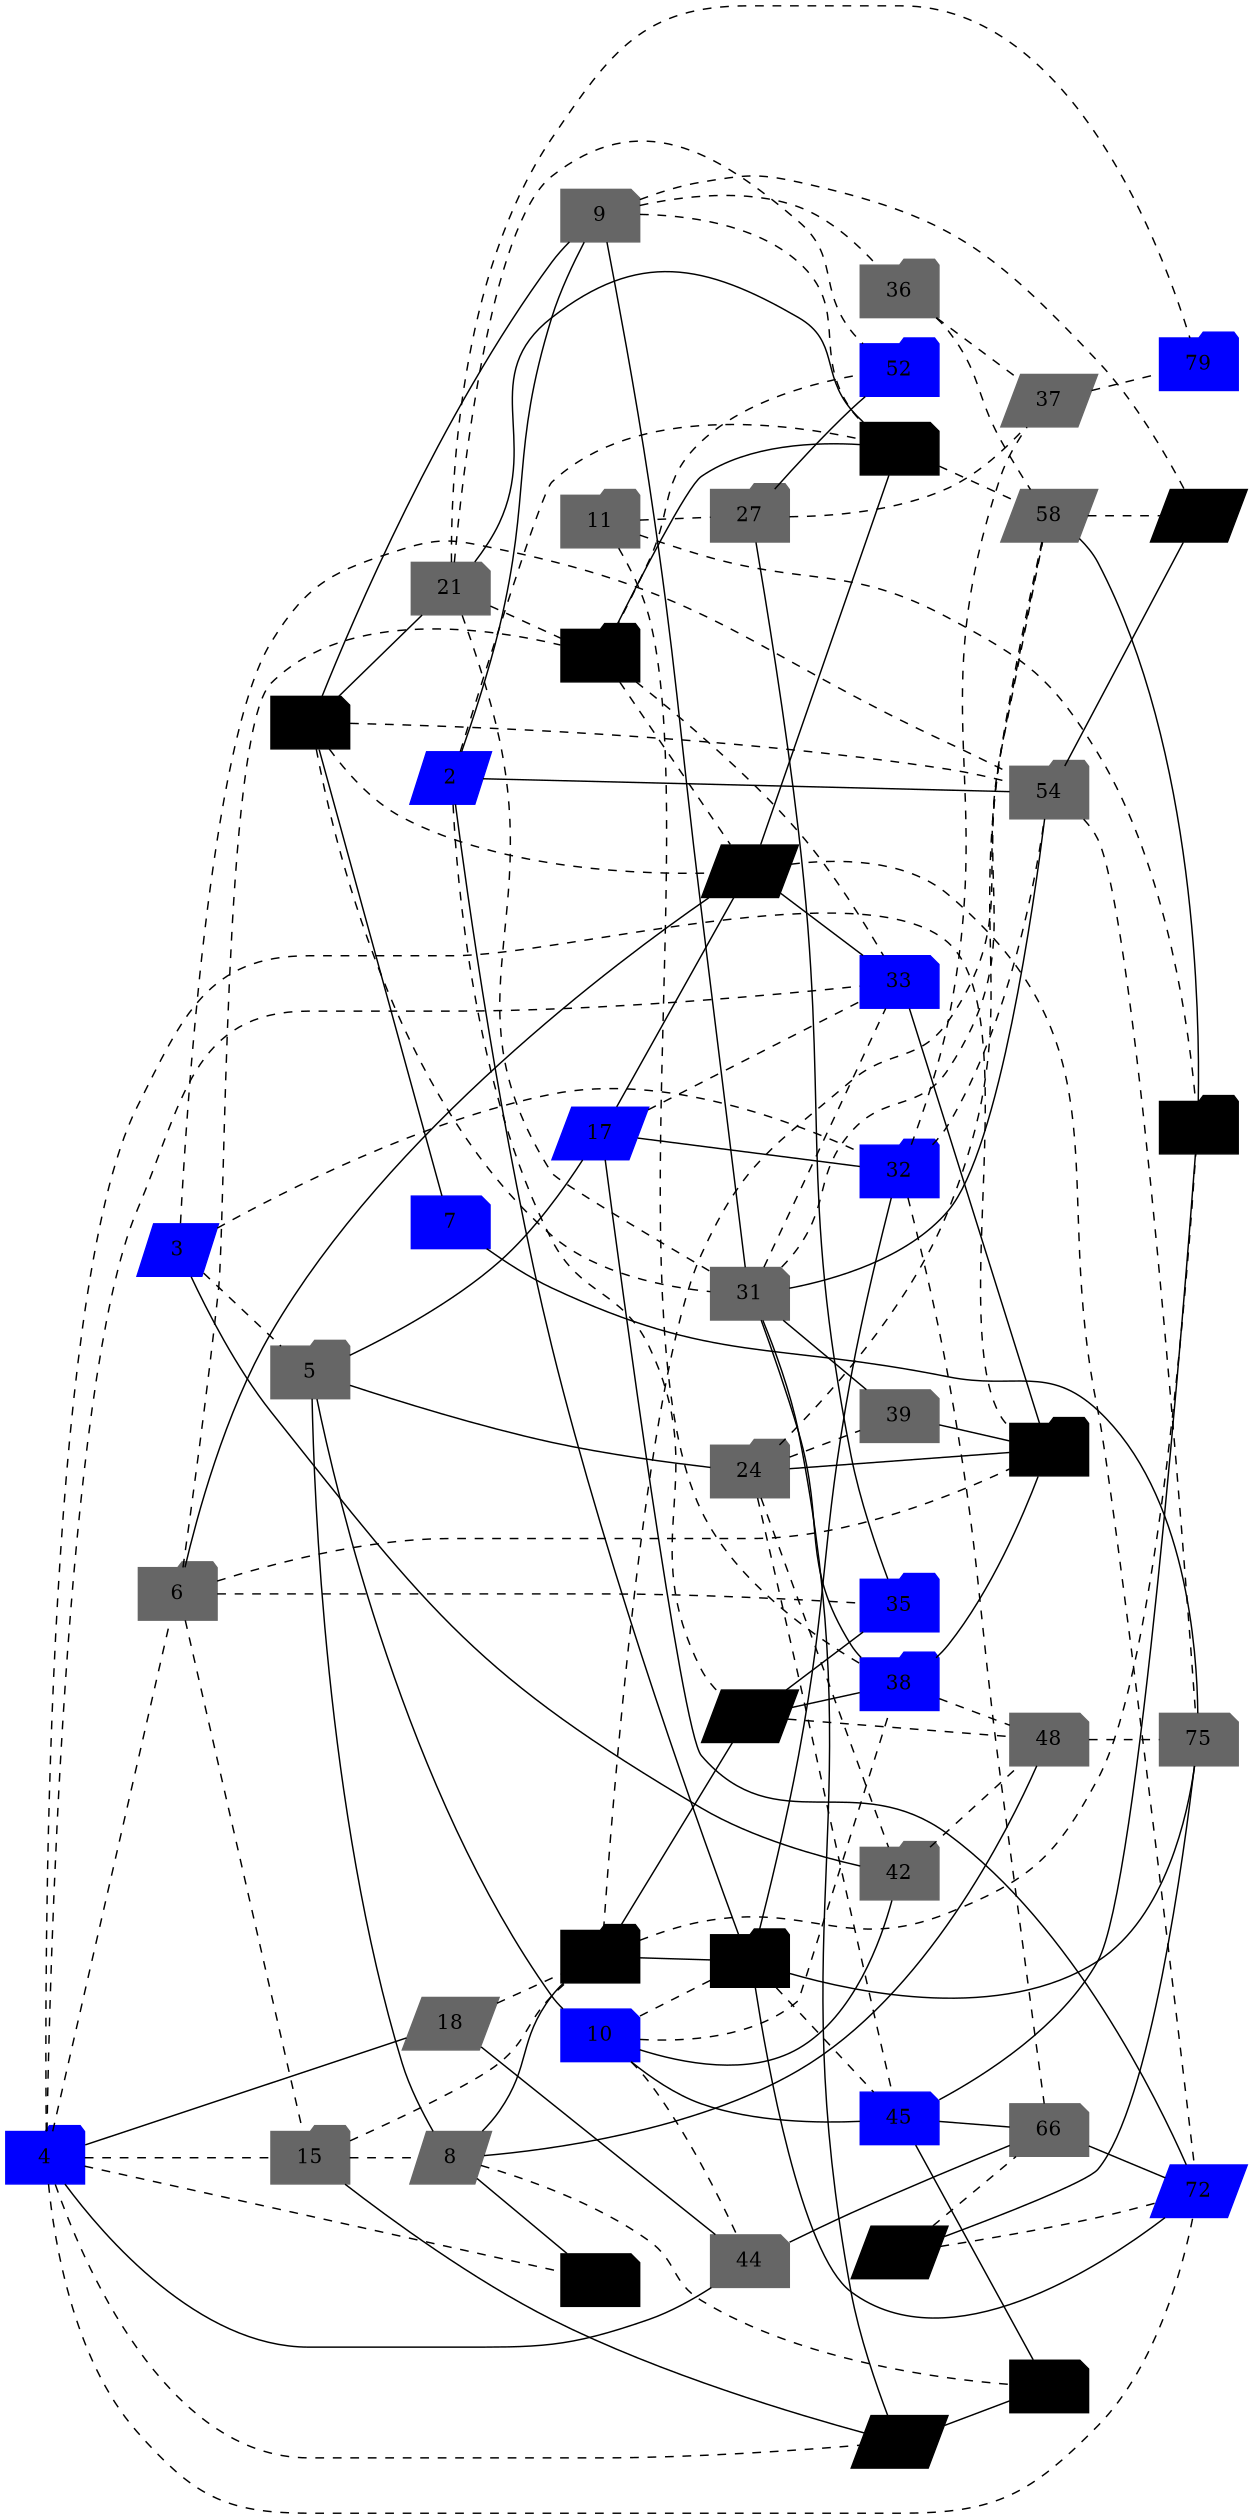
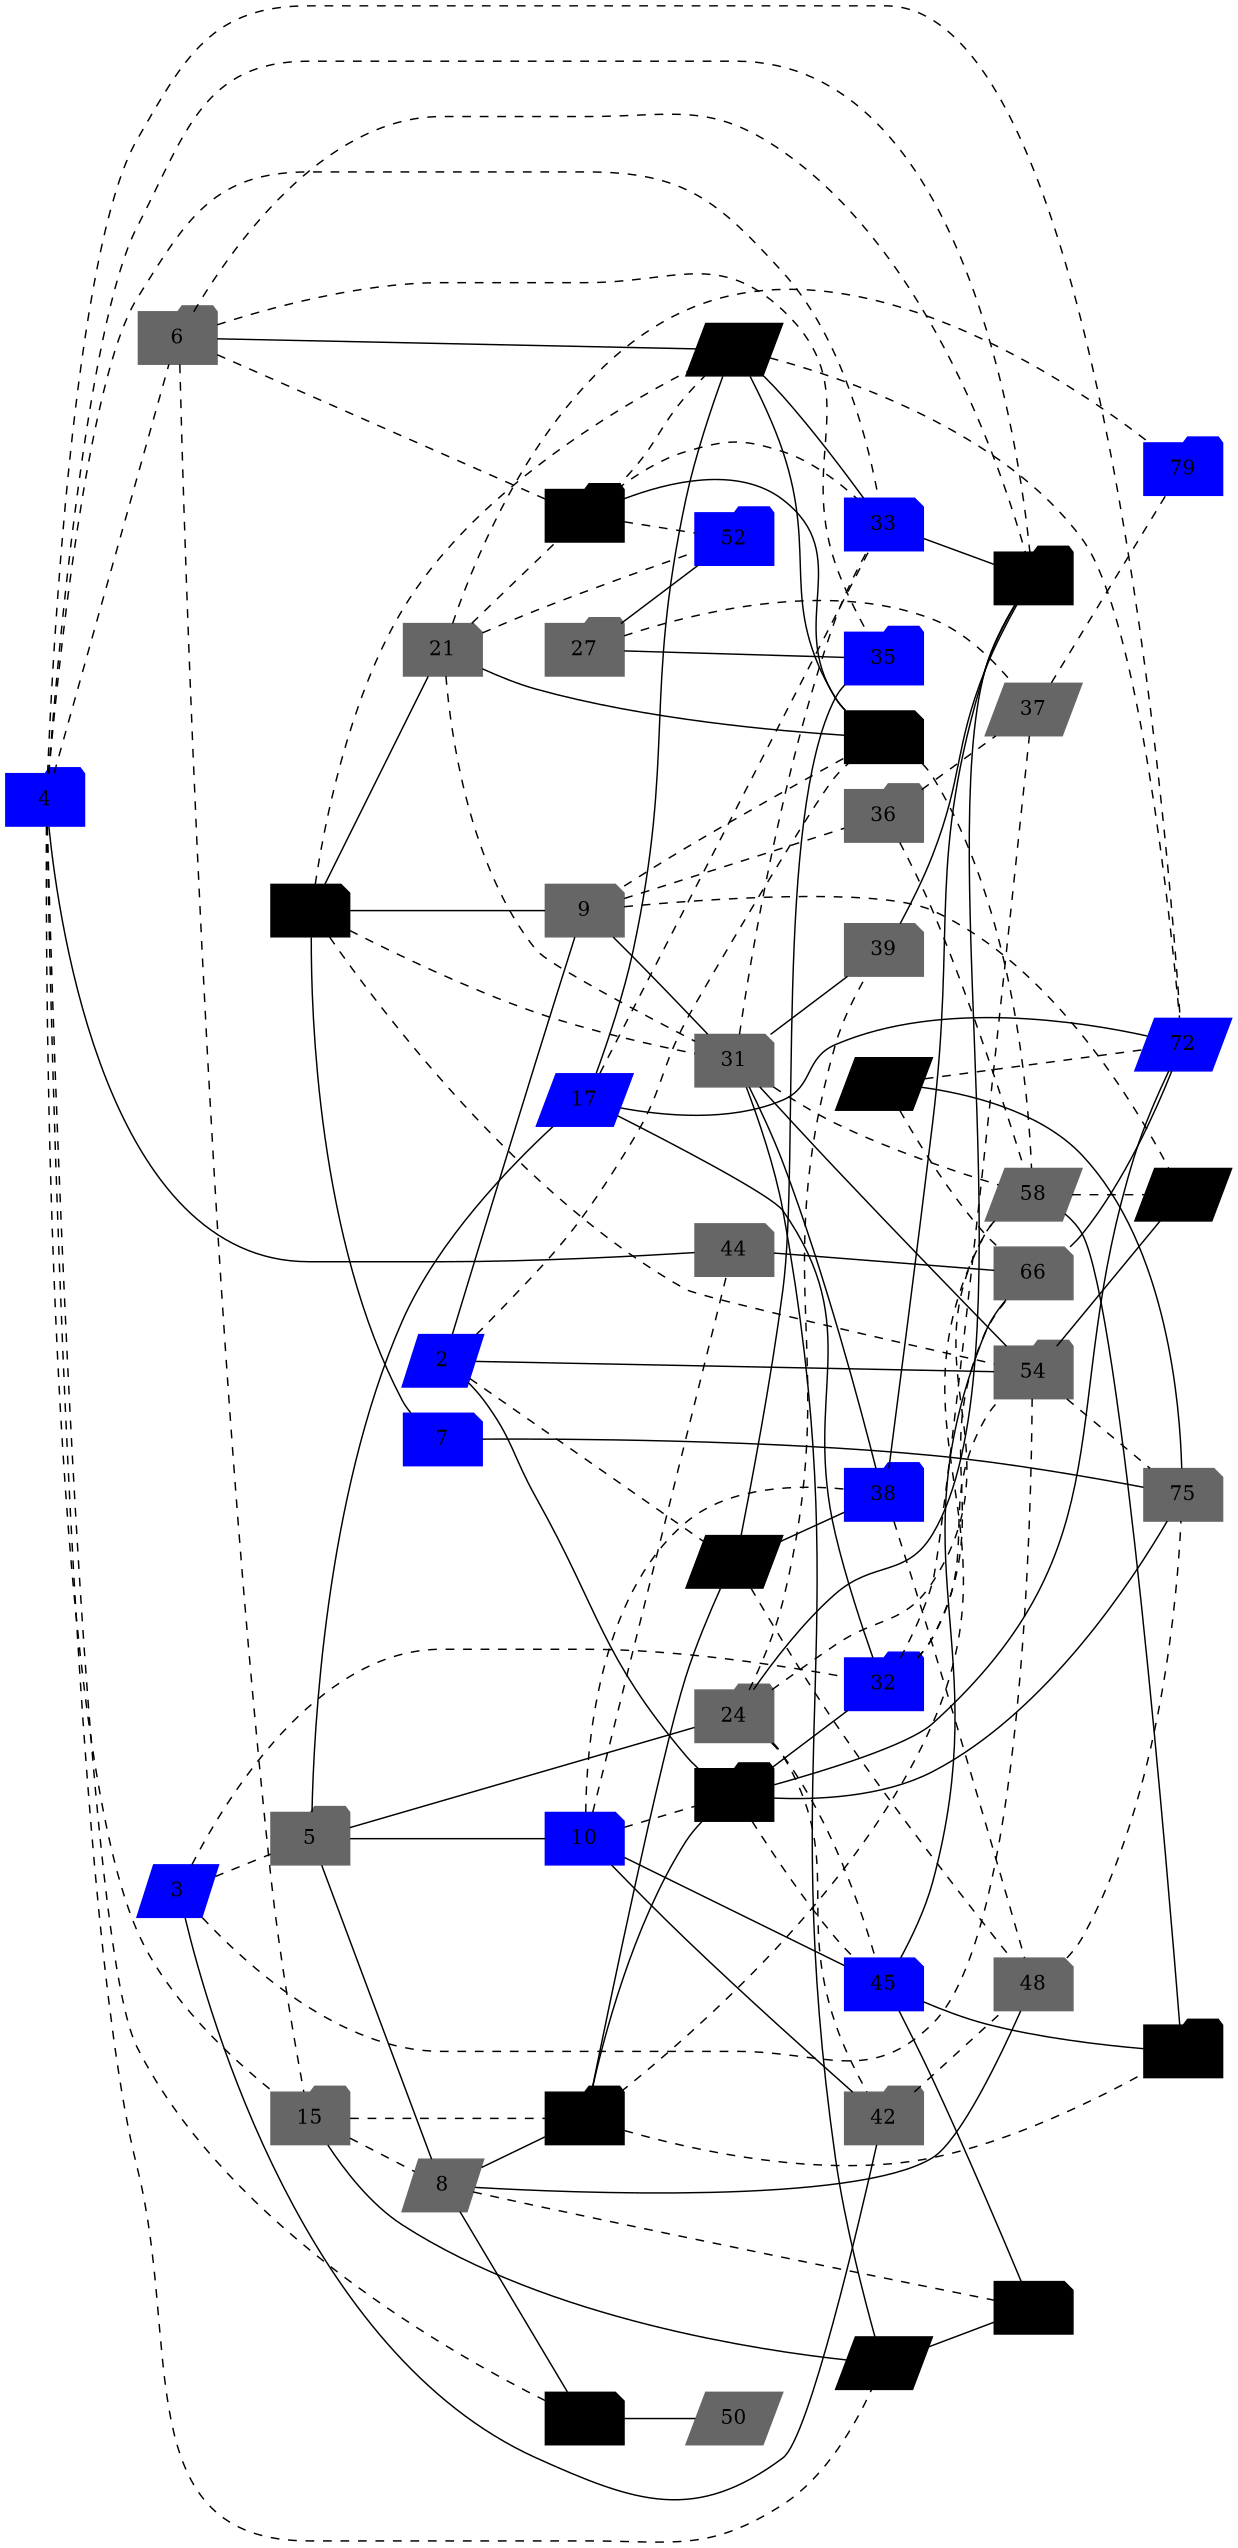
(600, 522) -> none
(451, 2024) -> none
none -> (734, 2419)
